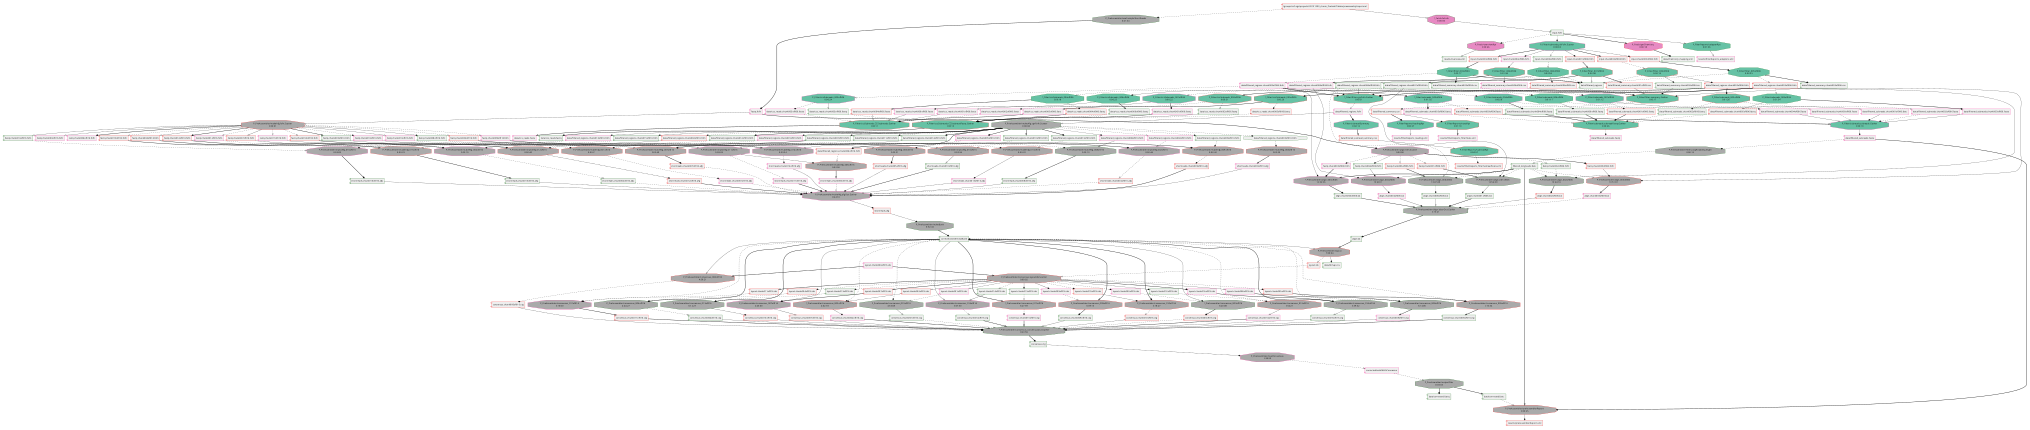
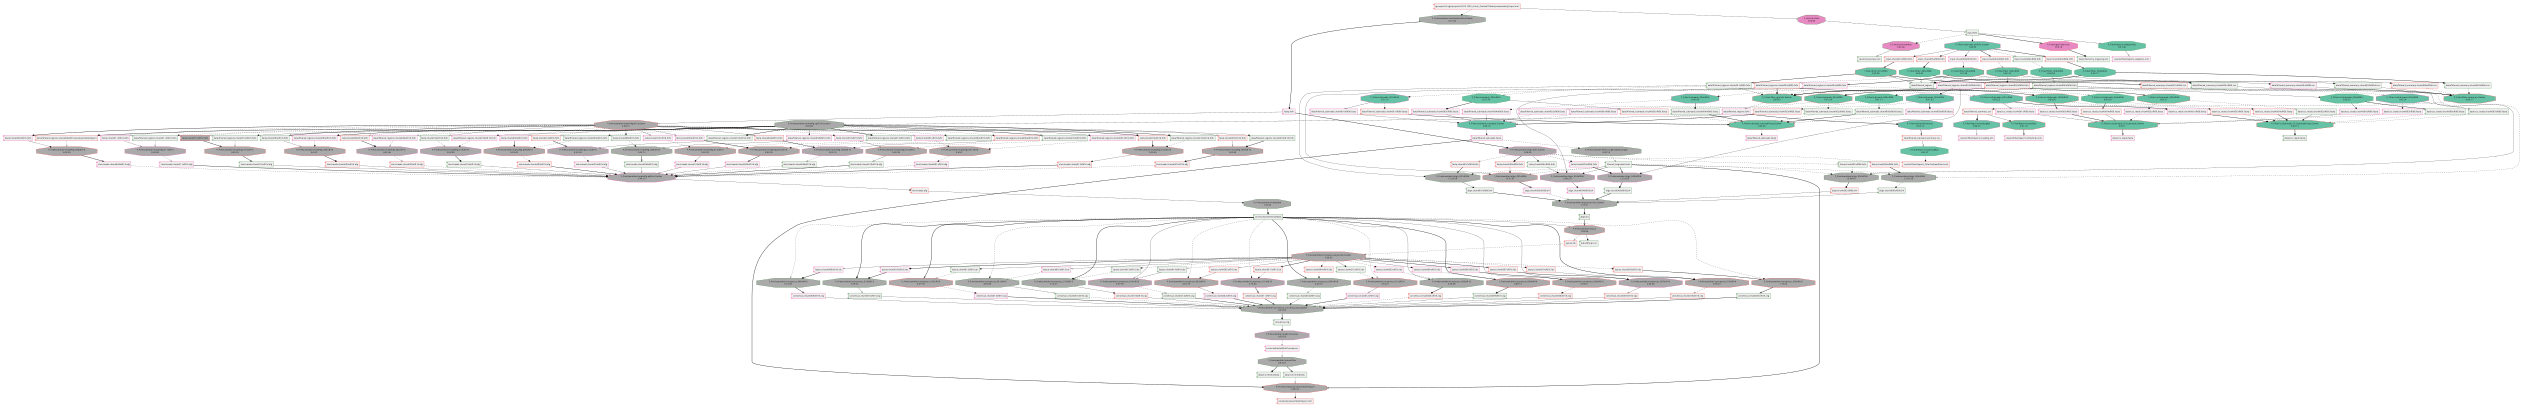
(114, 138) -> (195, 138)
(1275, 138) -> (969, 138)
none -> (728, 145)
(839, 151) -> (67, 138)
(1474, 151) -> (1925, 151)
(776, 159) -> (39, 144)
(1172, 245) -> (1035, 221)
(943, 271) -> (1404, 263)
